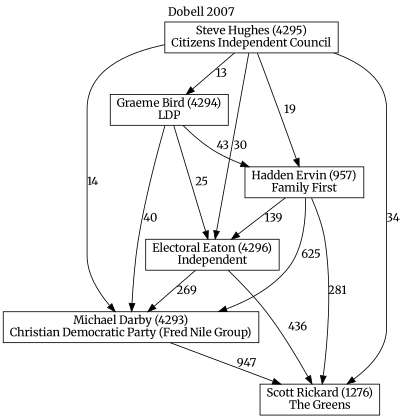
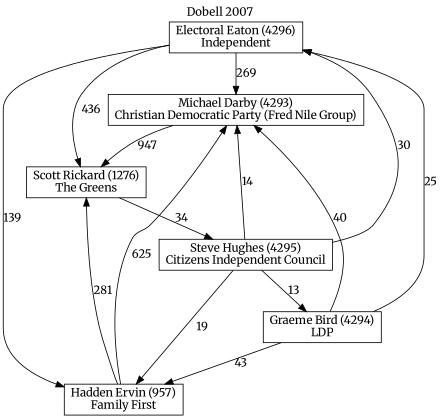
(387, 209) -> (164, 218)
(262, 216) -> (3, 167)
